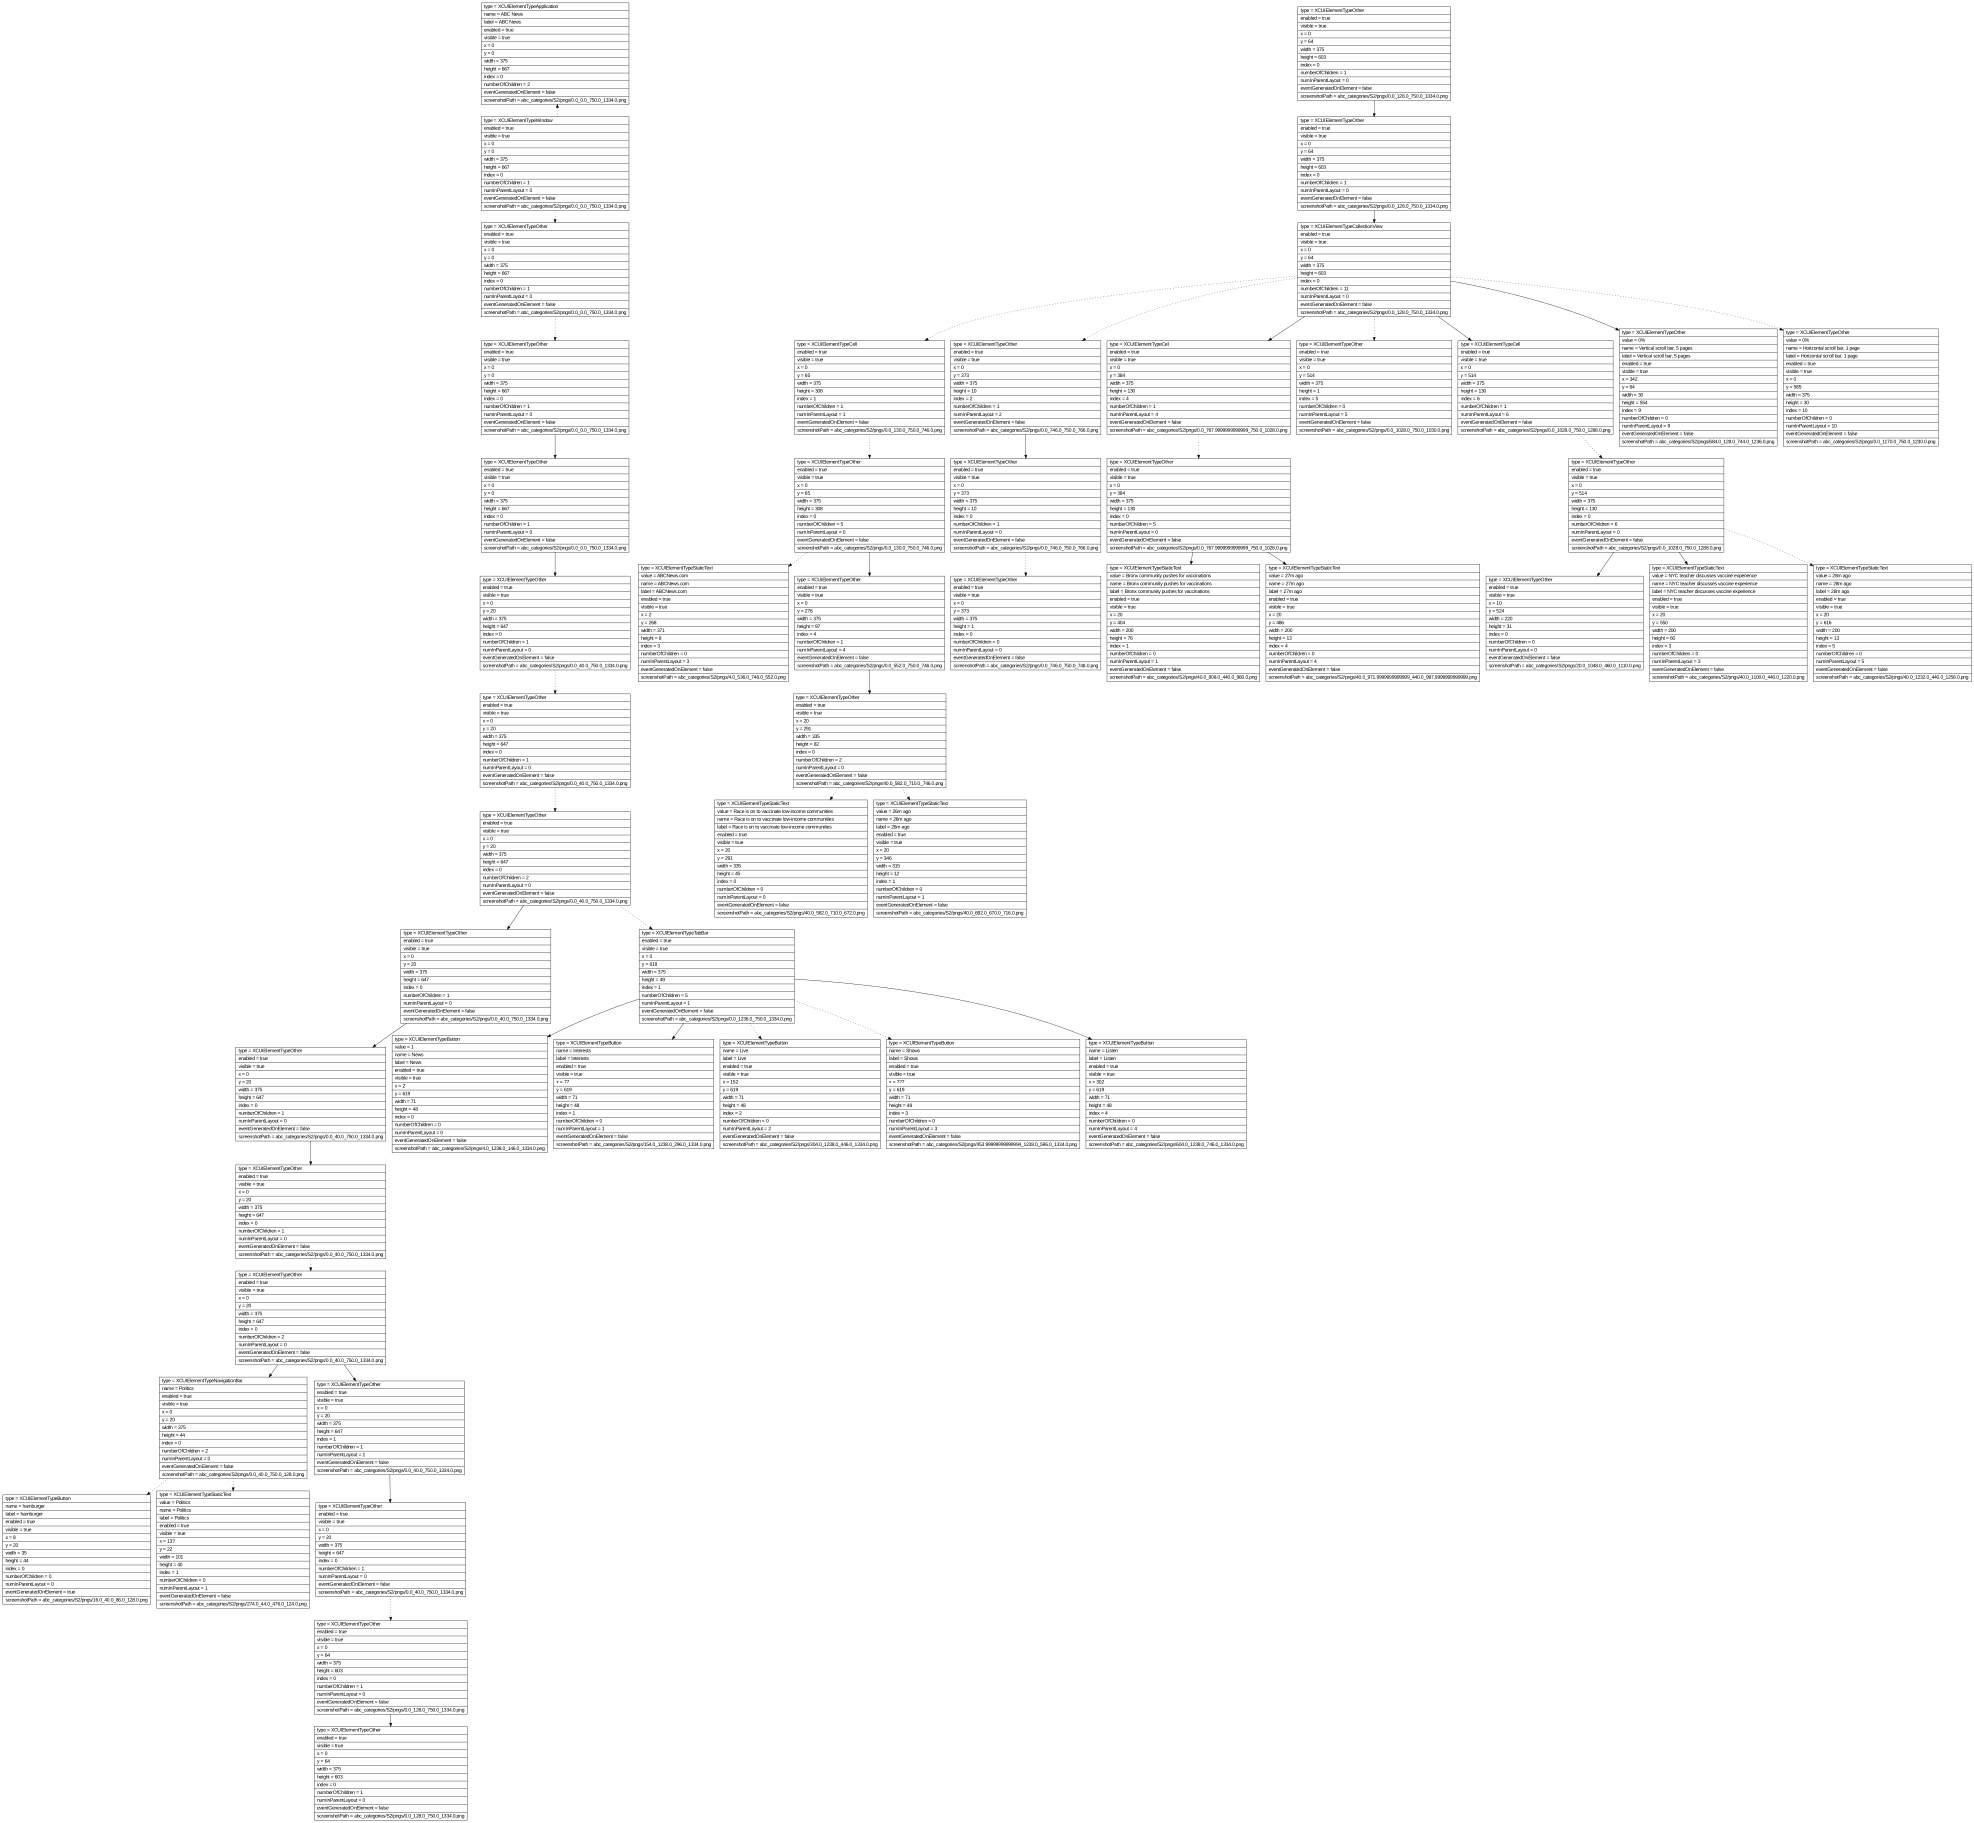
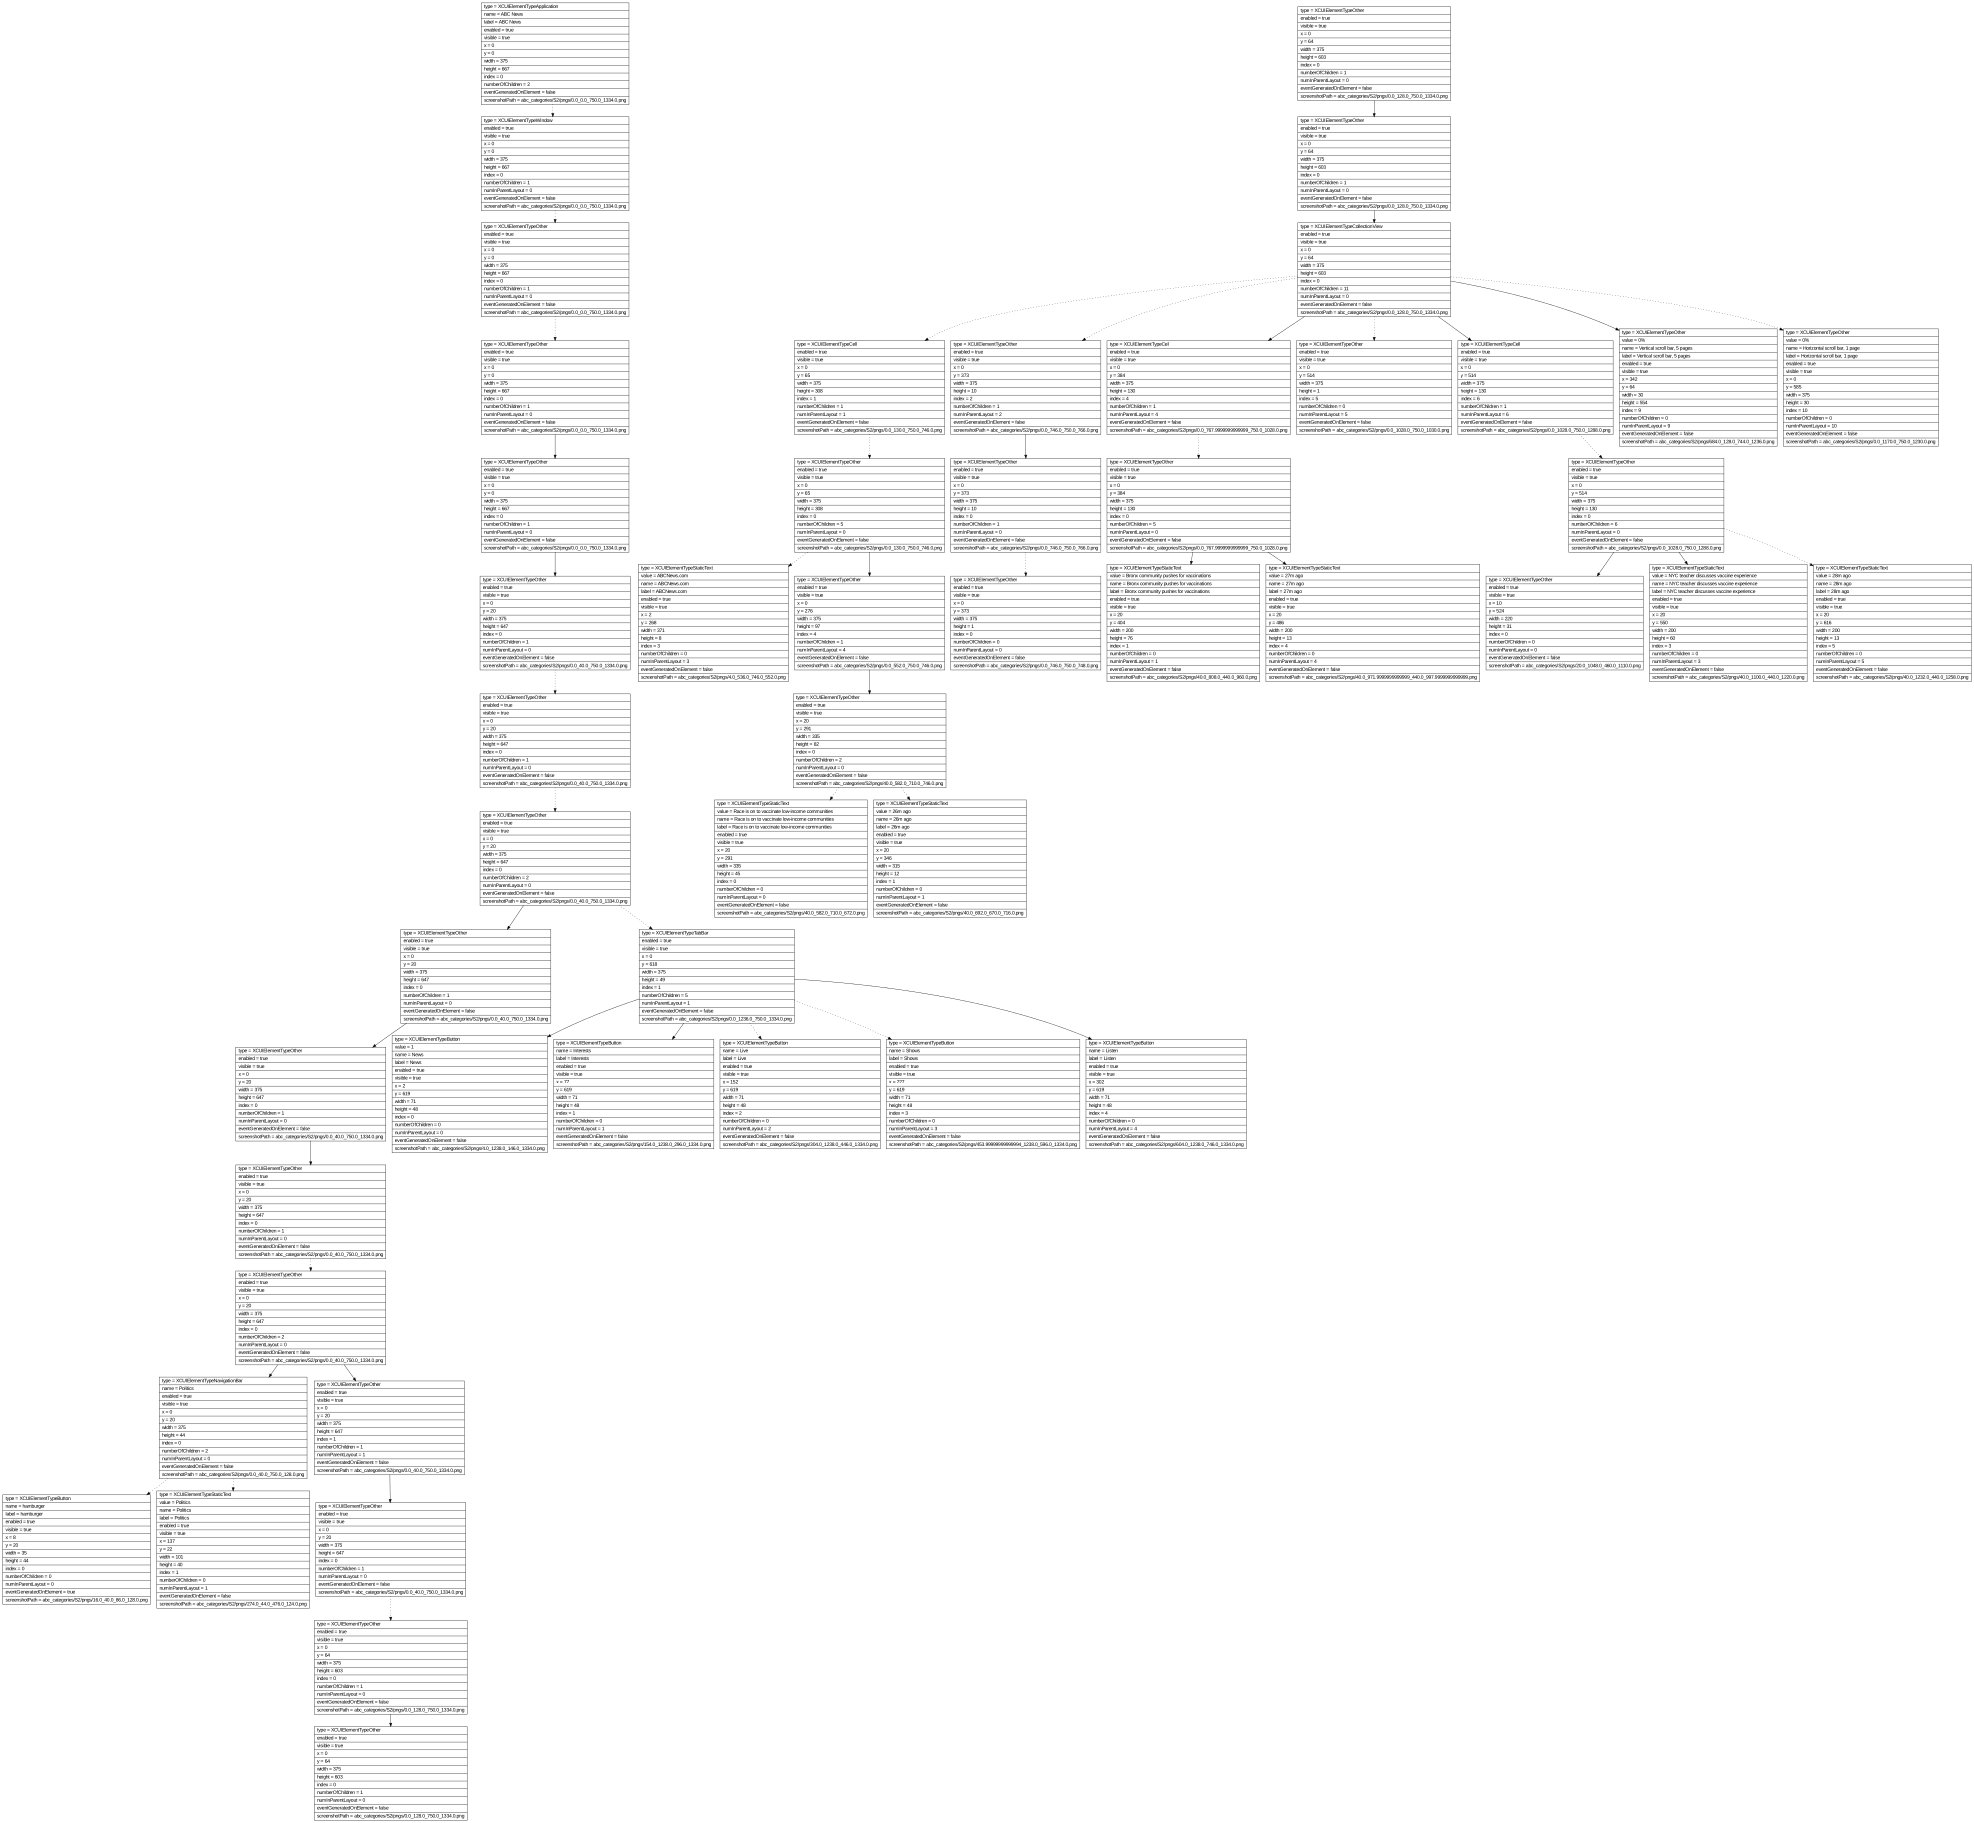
(557, 112) -> (553, 109)
